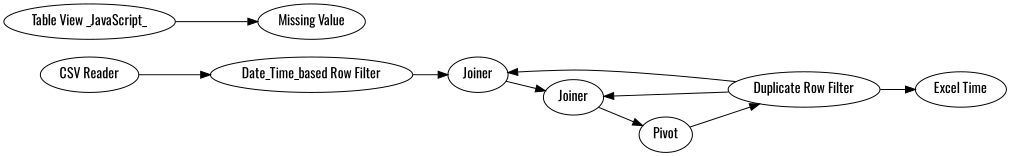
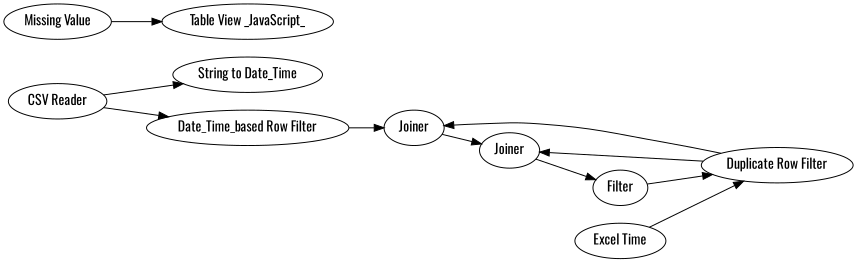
(211, 22) -> (132, 22)
none -> (248, 75)
(893, 89) -> (692, 206)
(666, 135) -> (620, 188)
